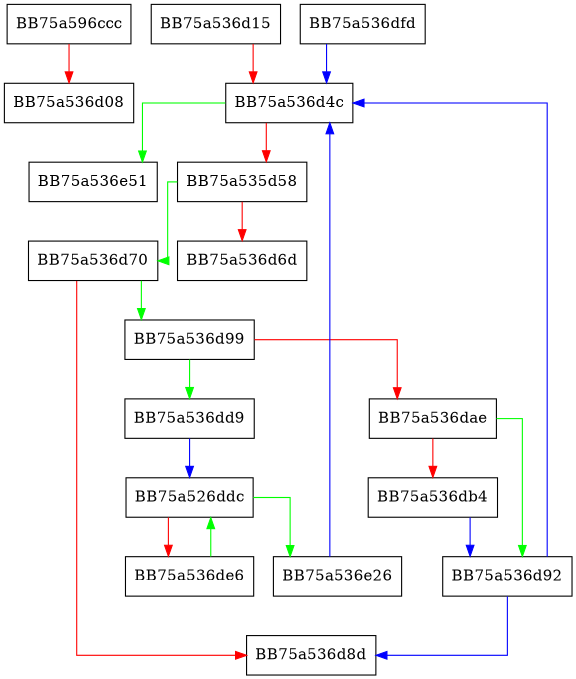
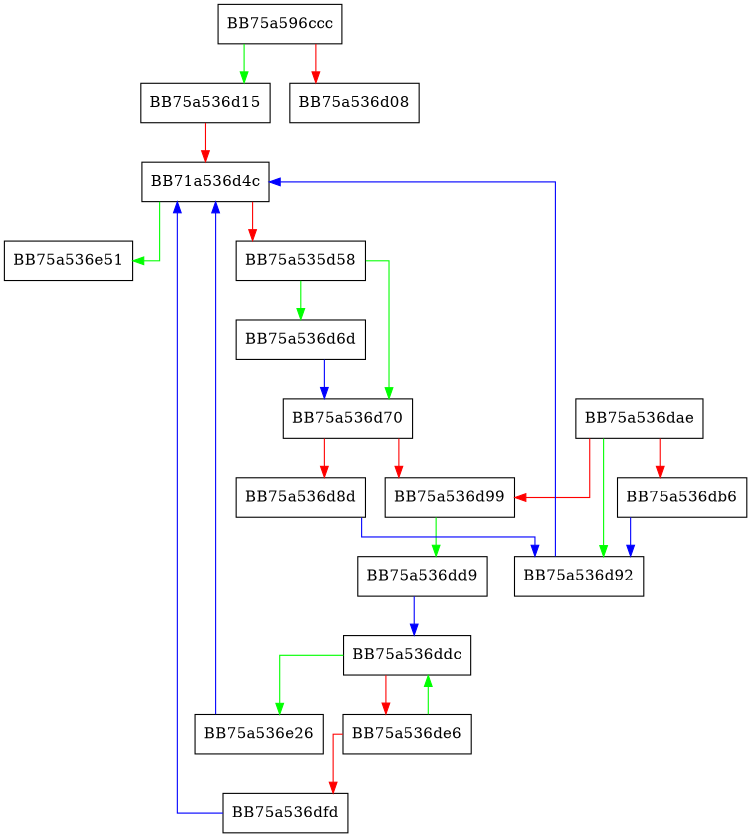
none -> (244, 58)
(289, 103) -> (205, 182)
(242, 216) -> (301, 295)
(141, 295) -> (399, 452)
(350, 340) -> (587, 498)
none -> (324, 374)
(190, 498) -> (407, 655)
(433, 498) -> (682, 498)
(477, 655) -> (443, 537)
none -> (333, 753)
